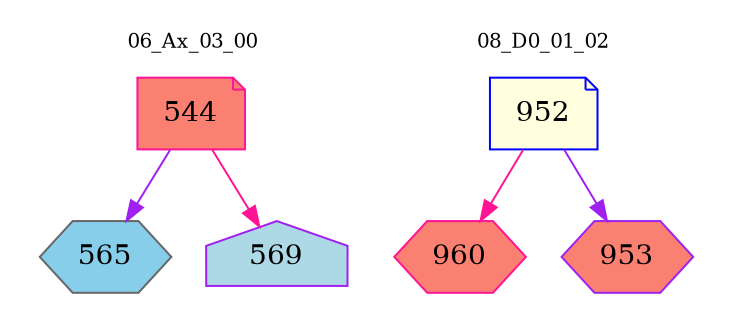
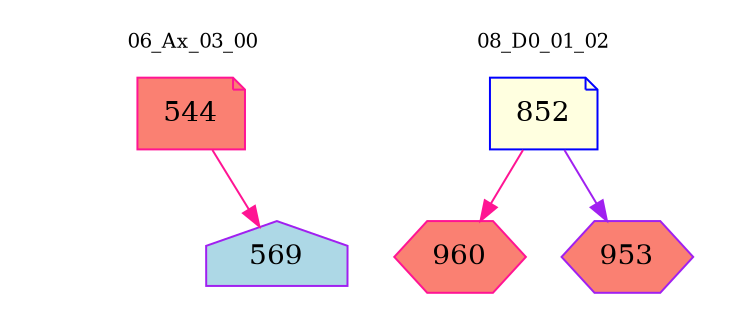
(544, 114) -> (544, 114)
(106, 257) -> none
